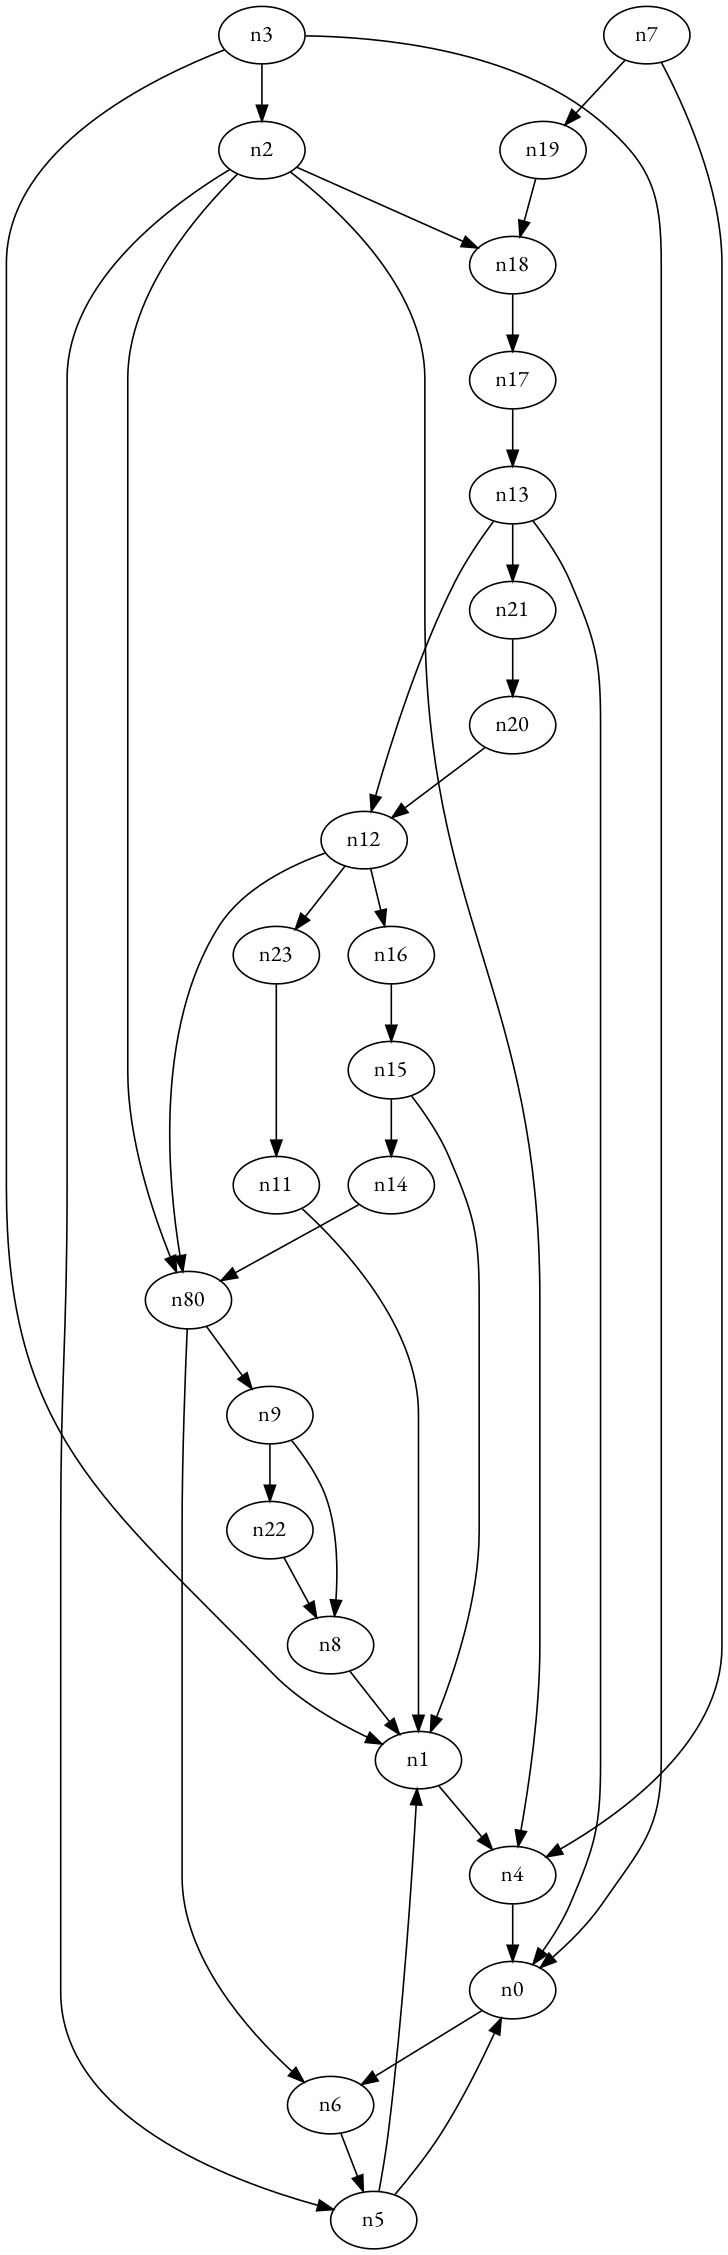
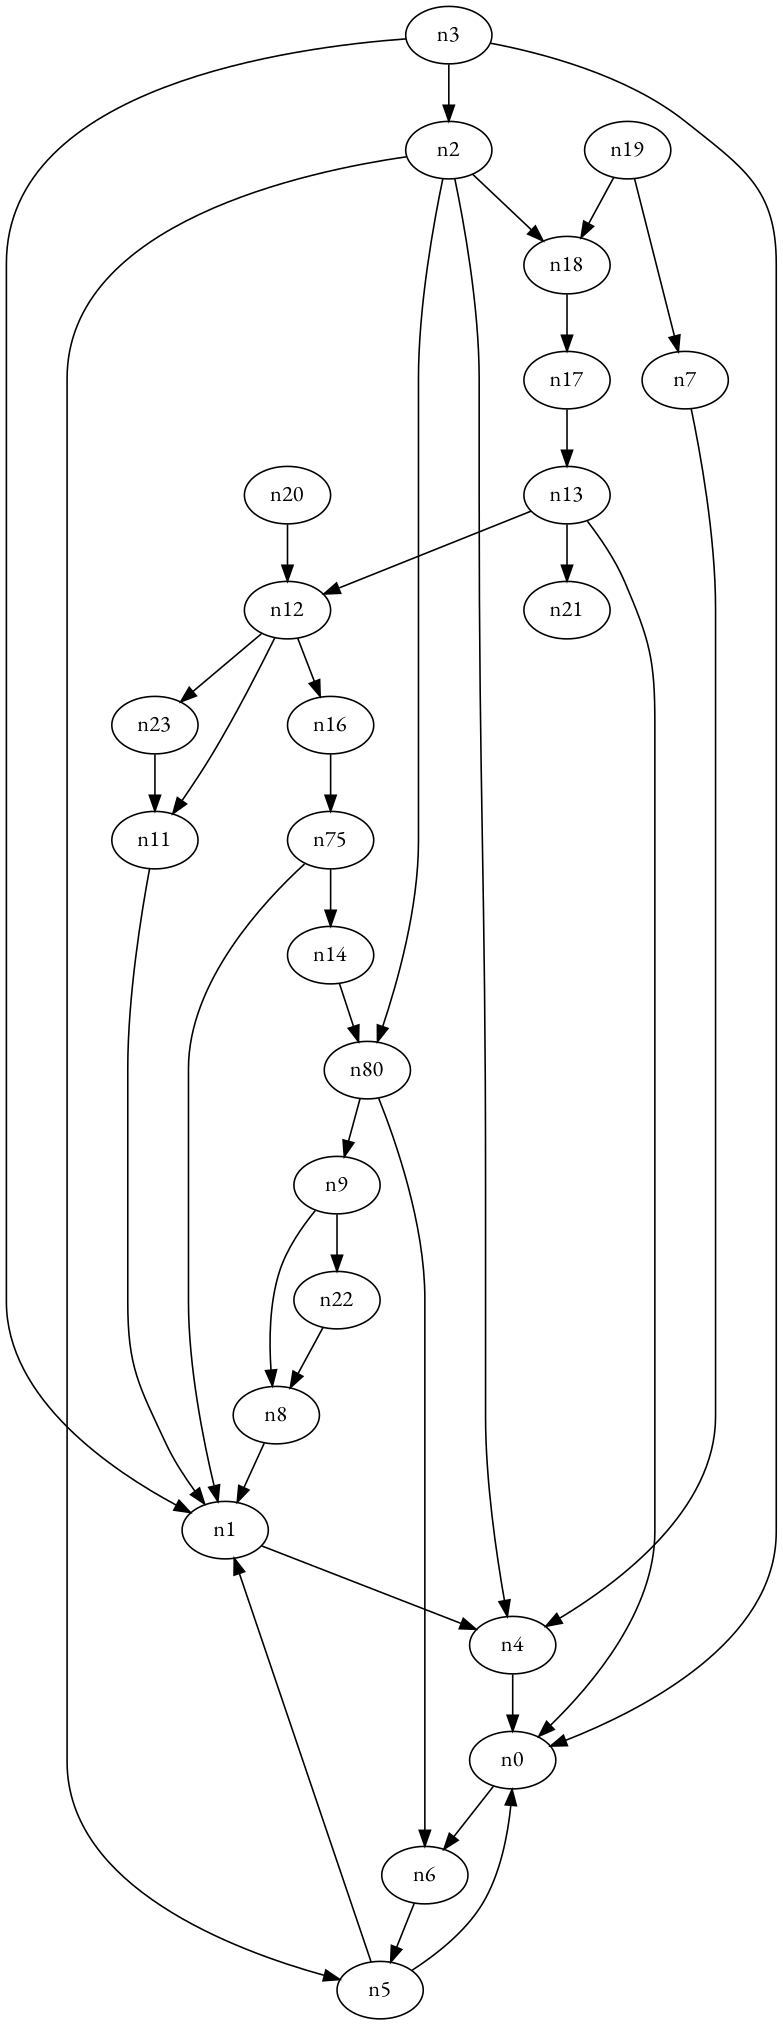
(600, 87) -> (654, 257)
(513, 660) -> none
(181, 1022) -> (231, 721)
(391, 1070) -> (331, 840)
